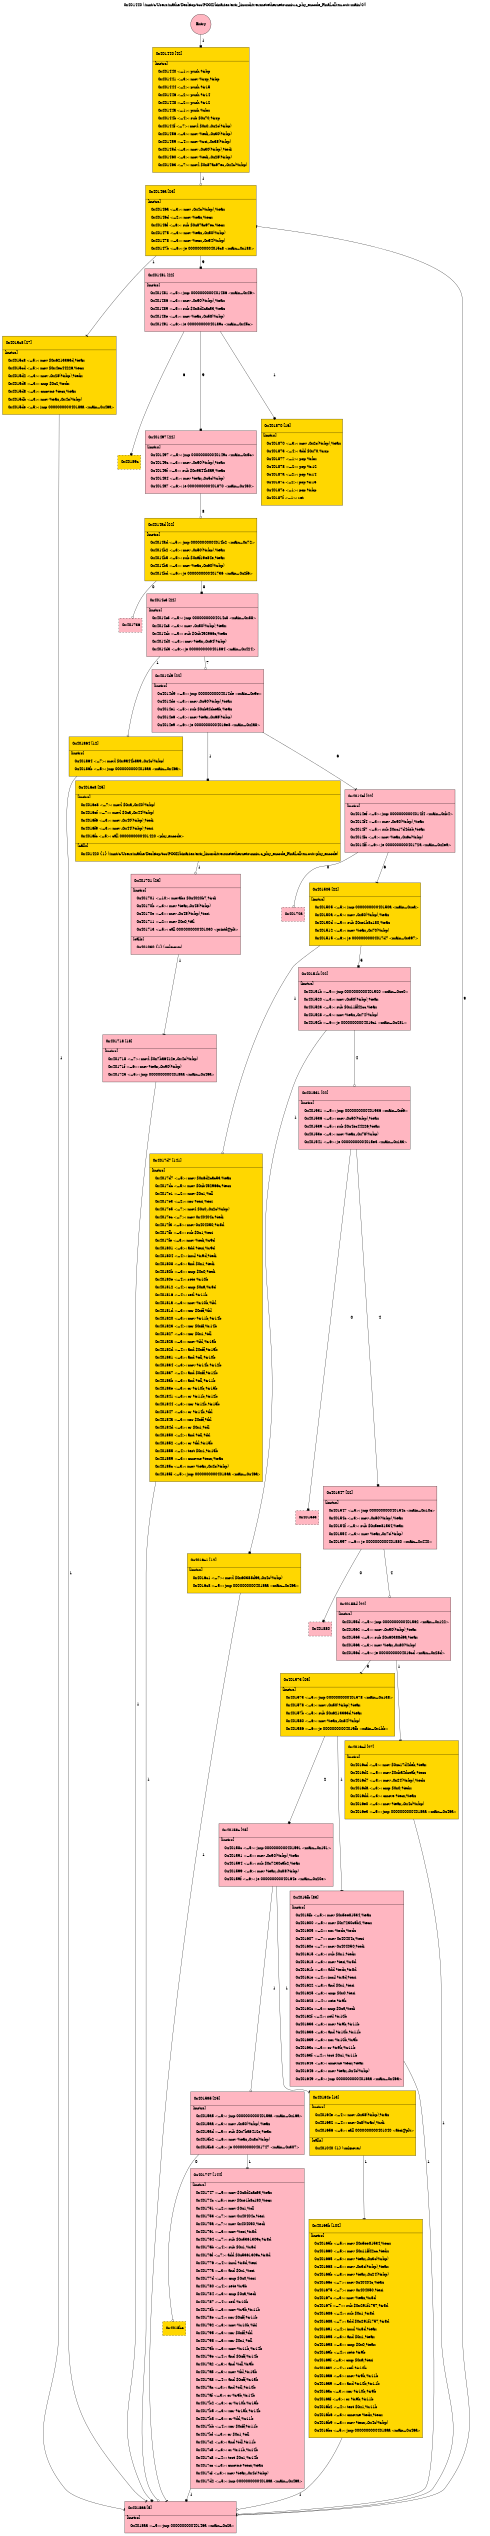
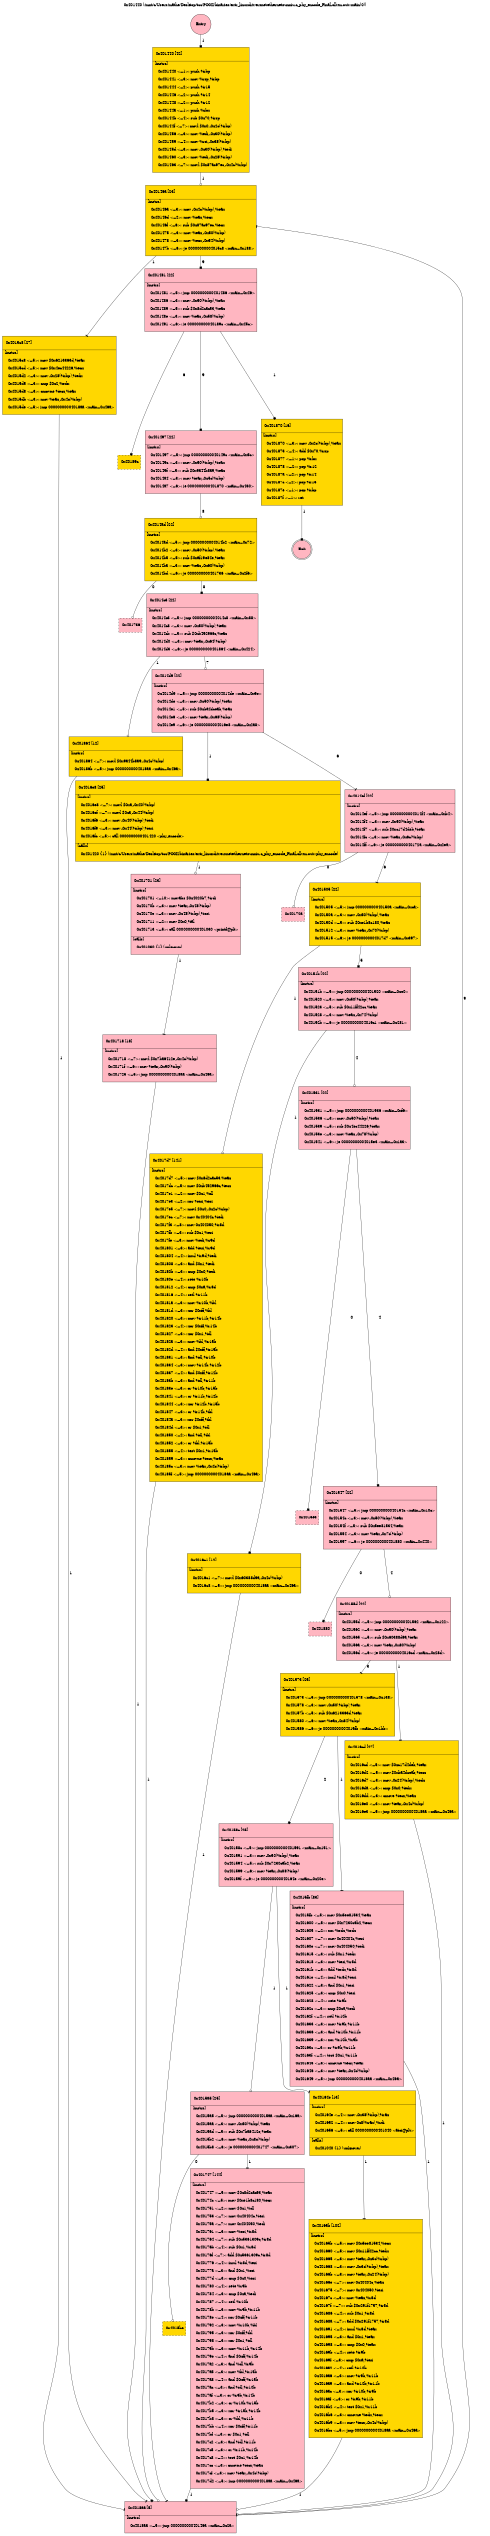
none -> (302, 549)
